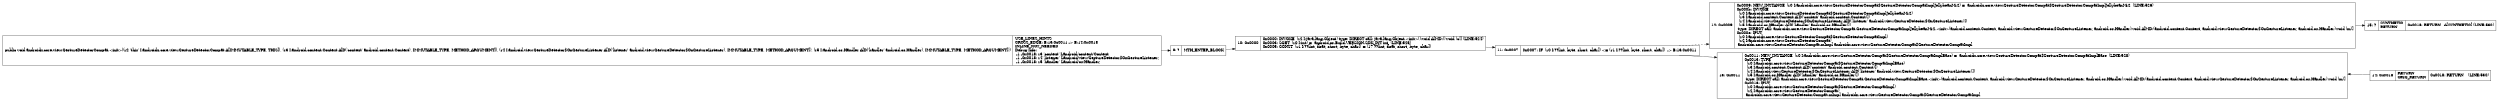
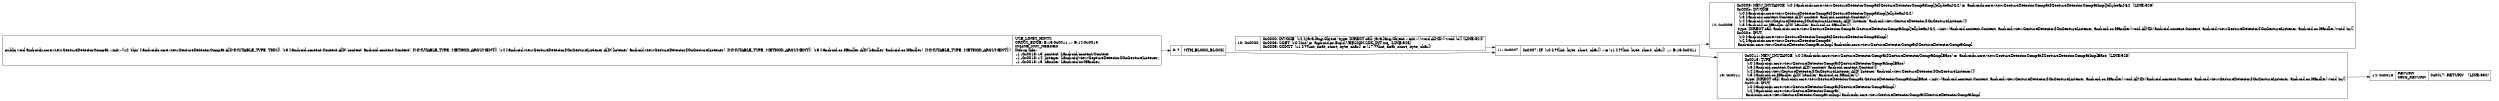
(2430, 25) -> none
(1229, 49) -> (1359, 54)
(1204, 50) -> (1204, 50)
(2360, 74) -> (2357, 77)
(2460, 75) -> (2460, 75)
